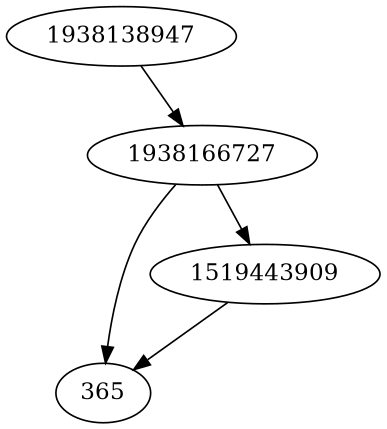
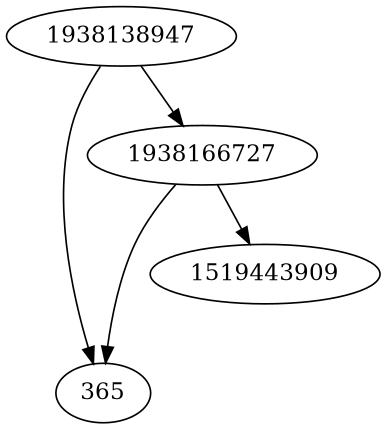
(188, 331) -> (64, 205)
